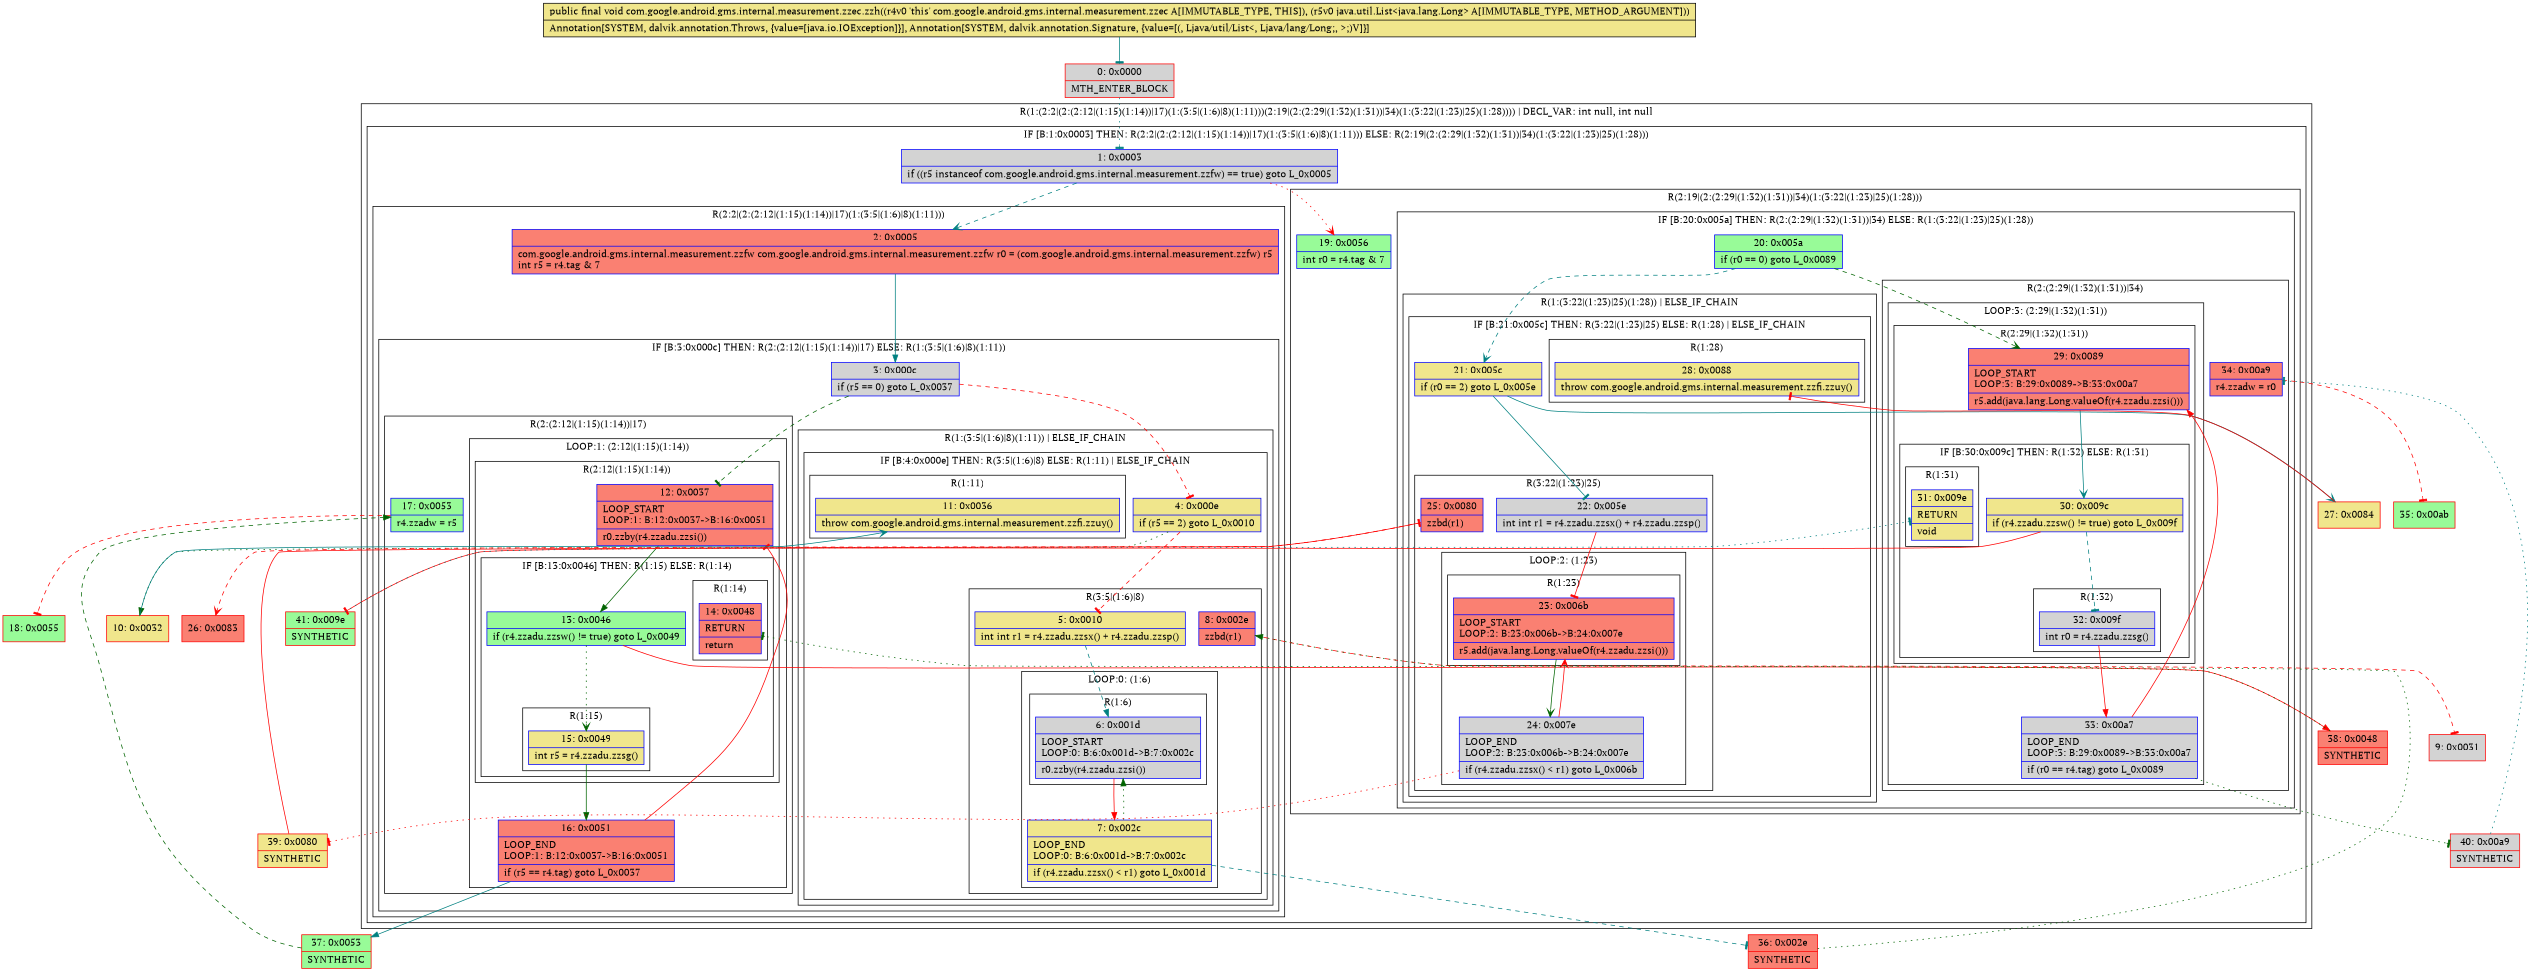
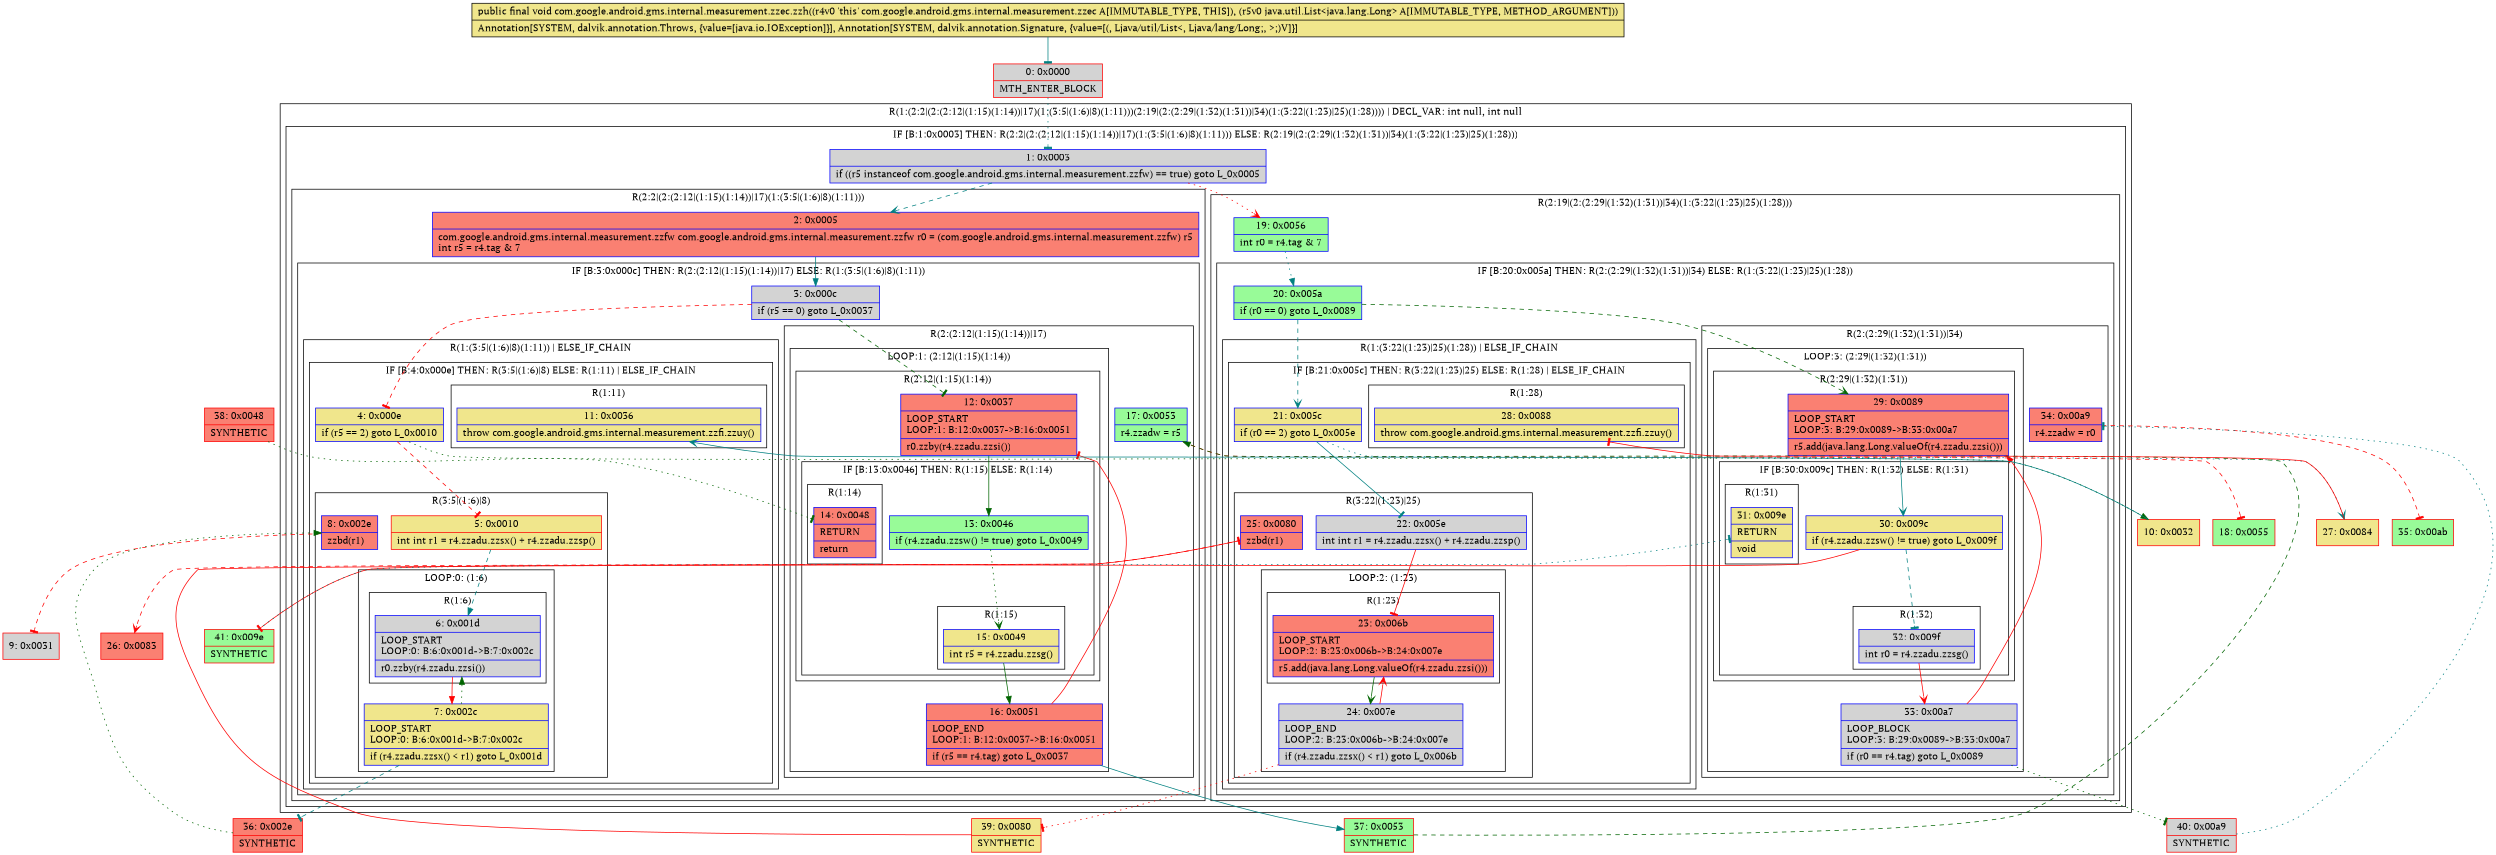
none -> (1289, 268)
(1865, 412) -> (1847, 457)
(1080, 629) -> (496, 533)
(1478, 667) -> none
(2102, 677) -> (1922, 685)
(2054, 742) -> (1879, 729)
(1060, 845) -> (401, 729)
